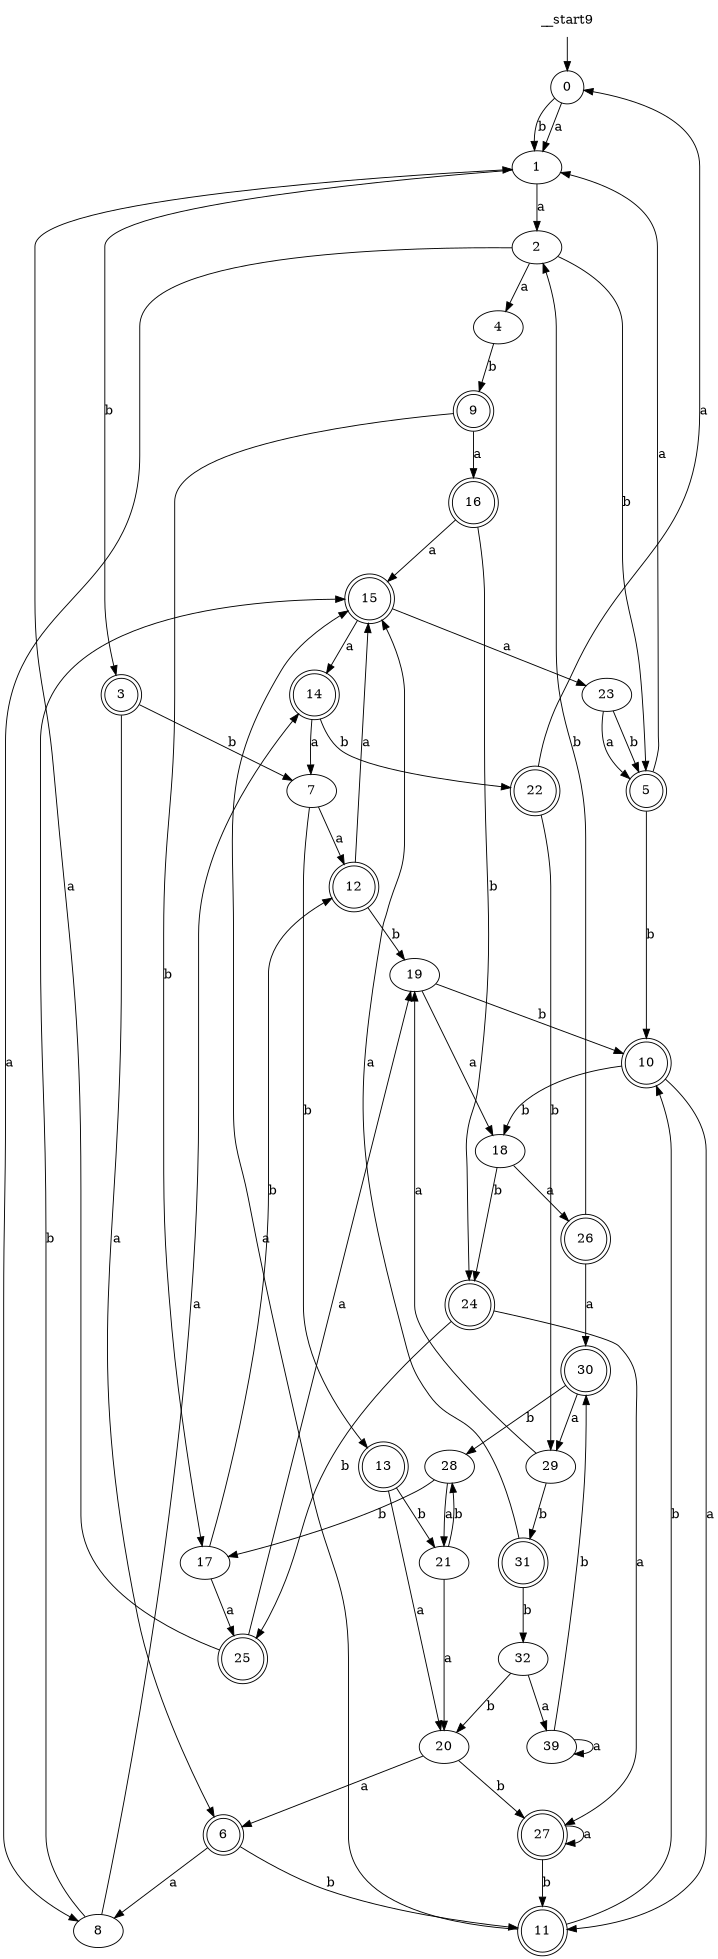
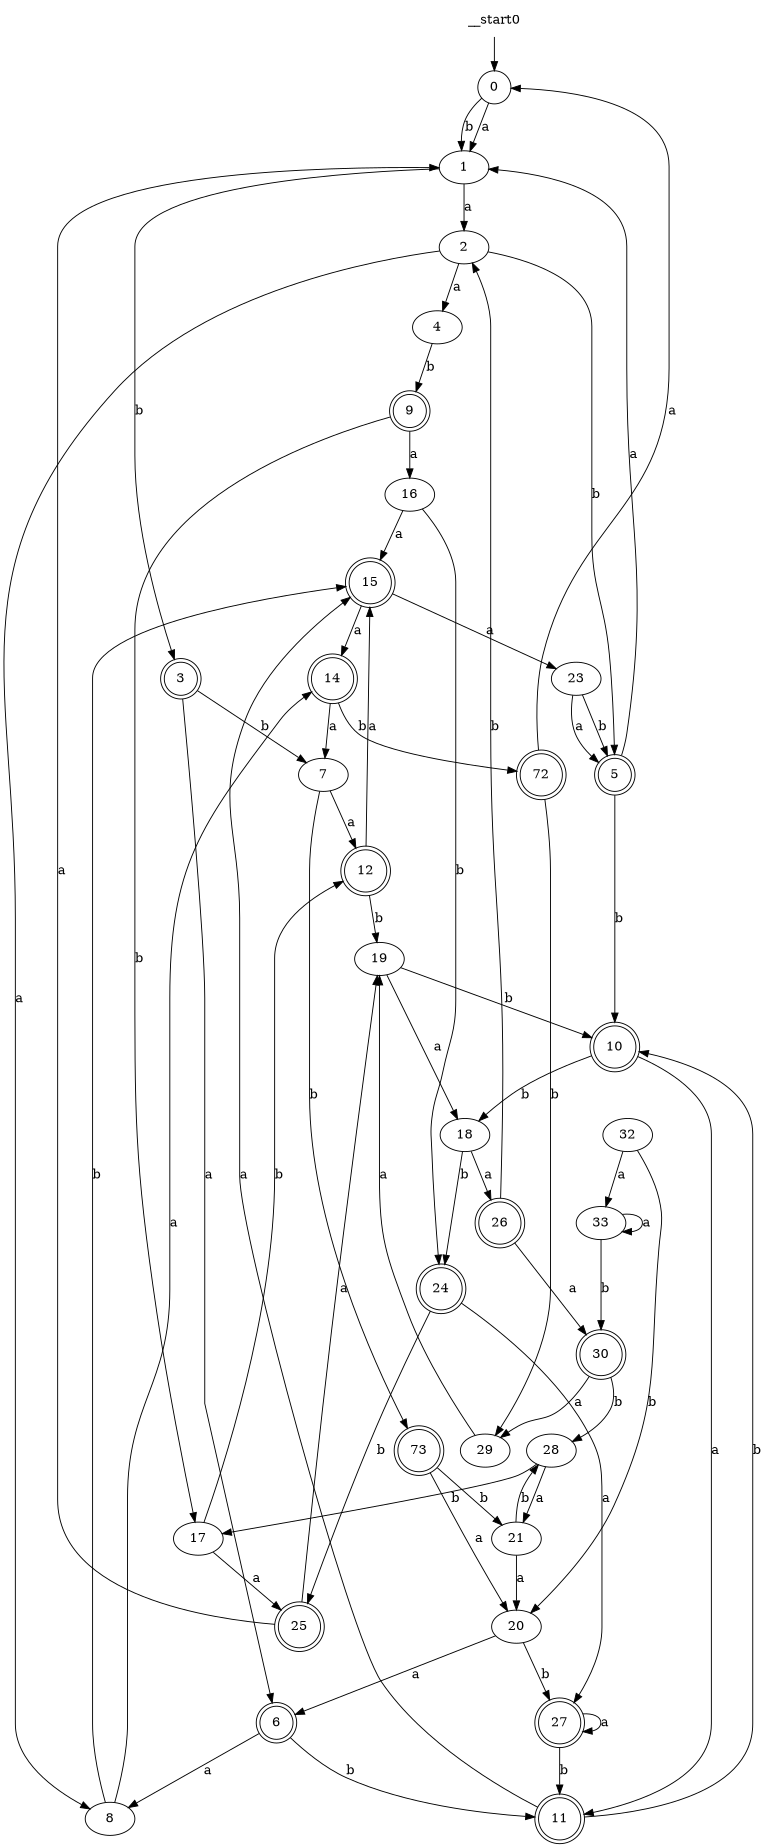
(567, 20) -> (494, 20)
(474, 503) -> (410, 495)
(535, 791) -> (541, 775)
(383, 1467) -> (419, 1451)
(523, 1563) -> none
(552, 1747) -> (601, 1223)
